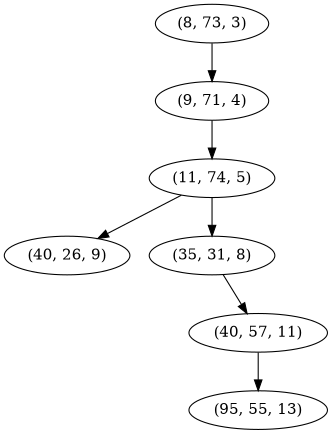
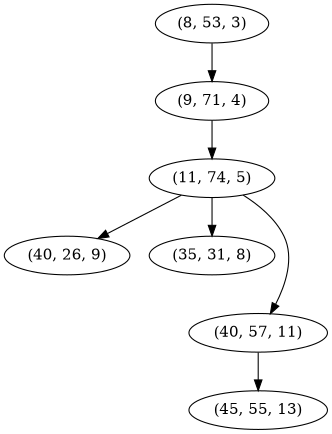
(212, 24) -> (212, 24)
(232, 290) -> (286, 242)
(258, 410) -> (258, 410)
